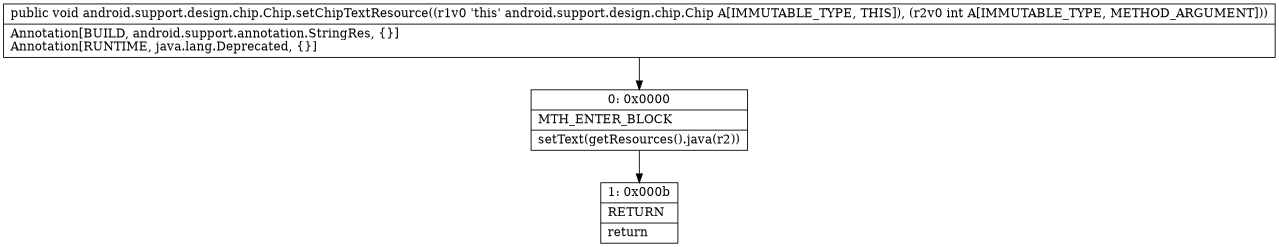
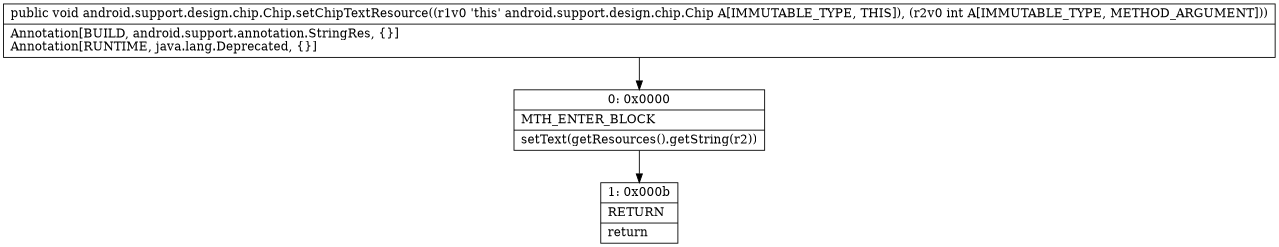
(639, 140) -> (639, 140)
